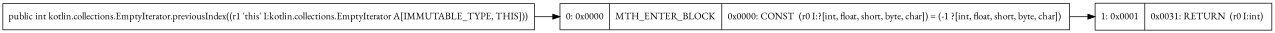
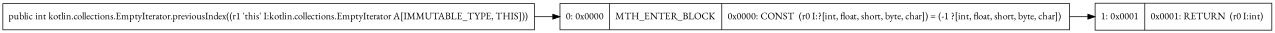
(1208, 16) -> (1208, 16)
